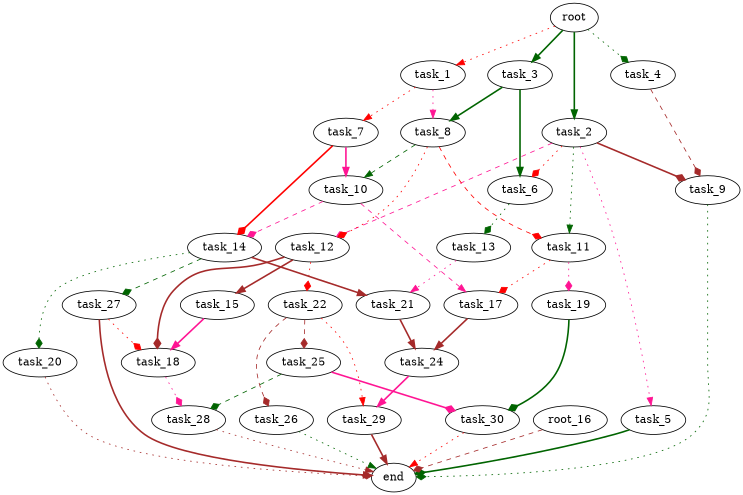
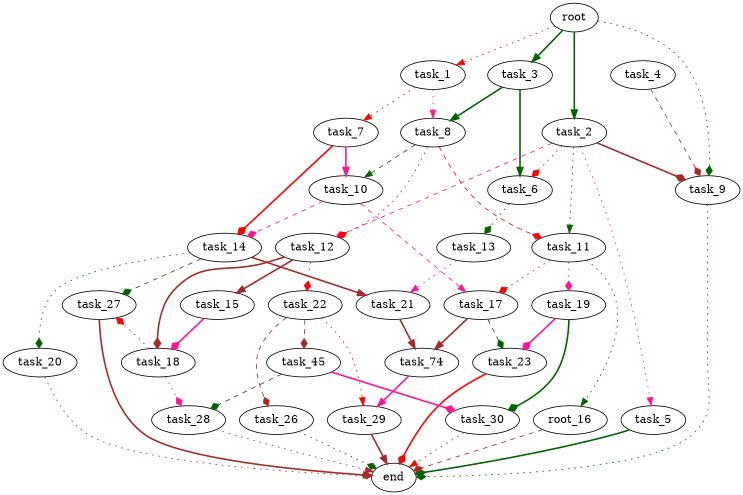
(604, 43) -> (687, 67)
none -> (617, 328)
(191, 331) -> (191, 331)
(121, 332) -> (137, 336)
(304, 363) -> (304, 363)
(422, 363) -> (422, 363)
none -> (510, 363)
(333, 448) -> (333, 448)
